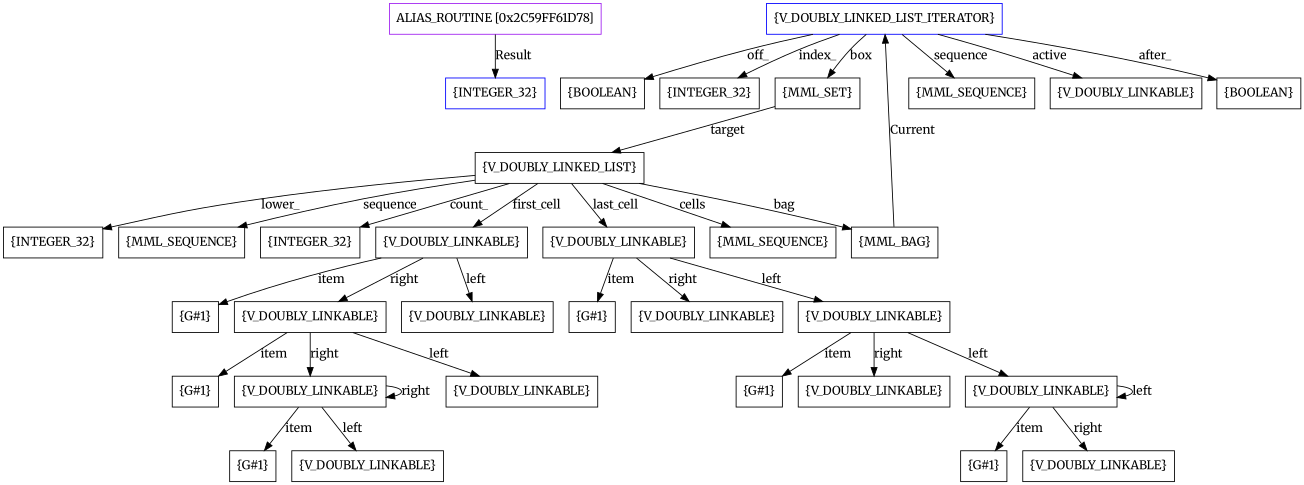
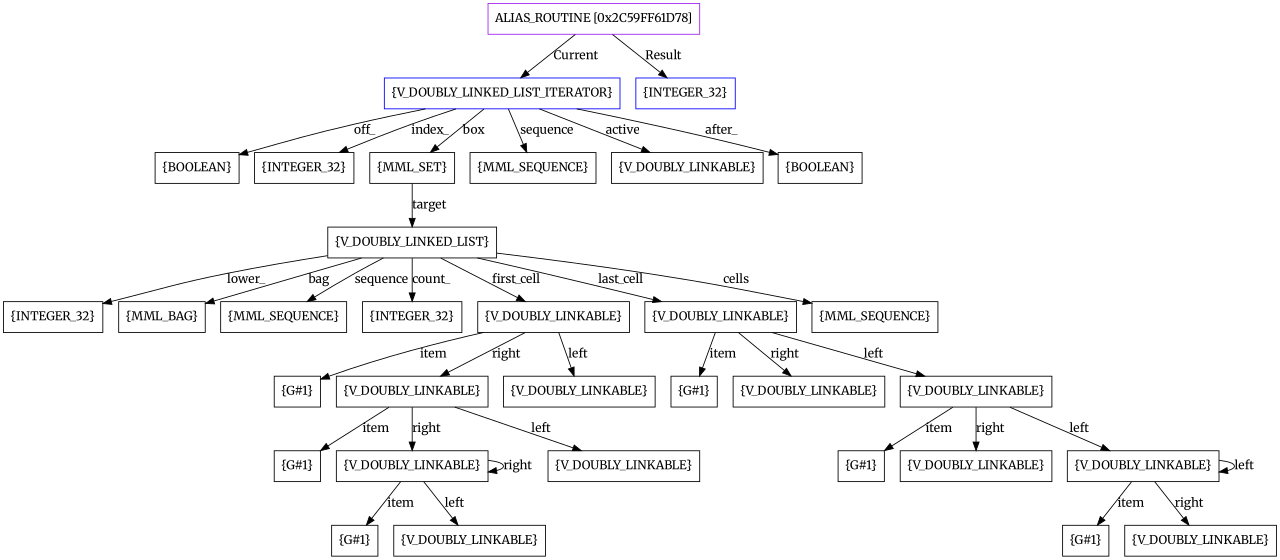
(890, 135) -> (552, 53)
